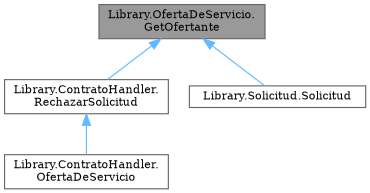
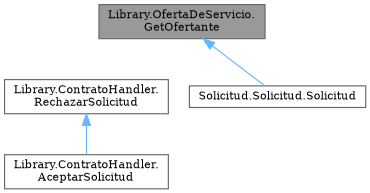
(129, 63) -> none
(278, 97) -> (278, 97)
(86, 172) -> (86, 172)
